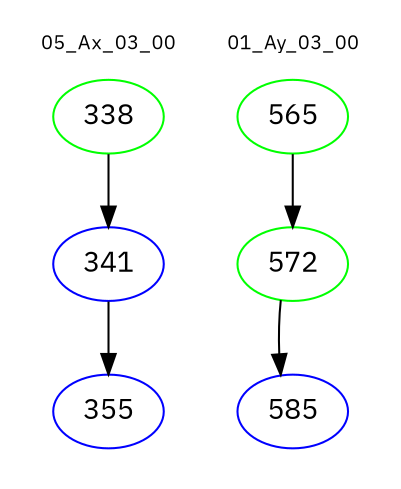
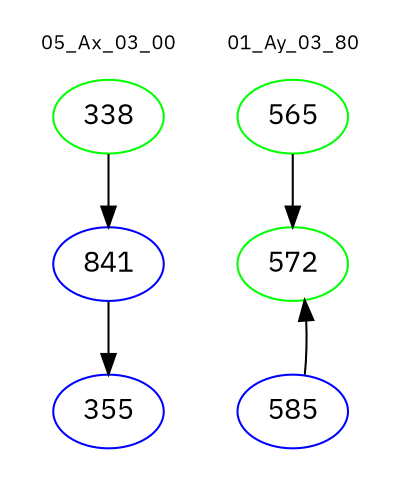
(294, 44) -> (294, 44)
(109, 264) -> (109, 264)
(279, 327) -> (306, 348)
